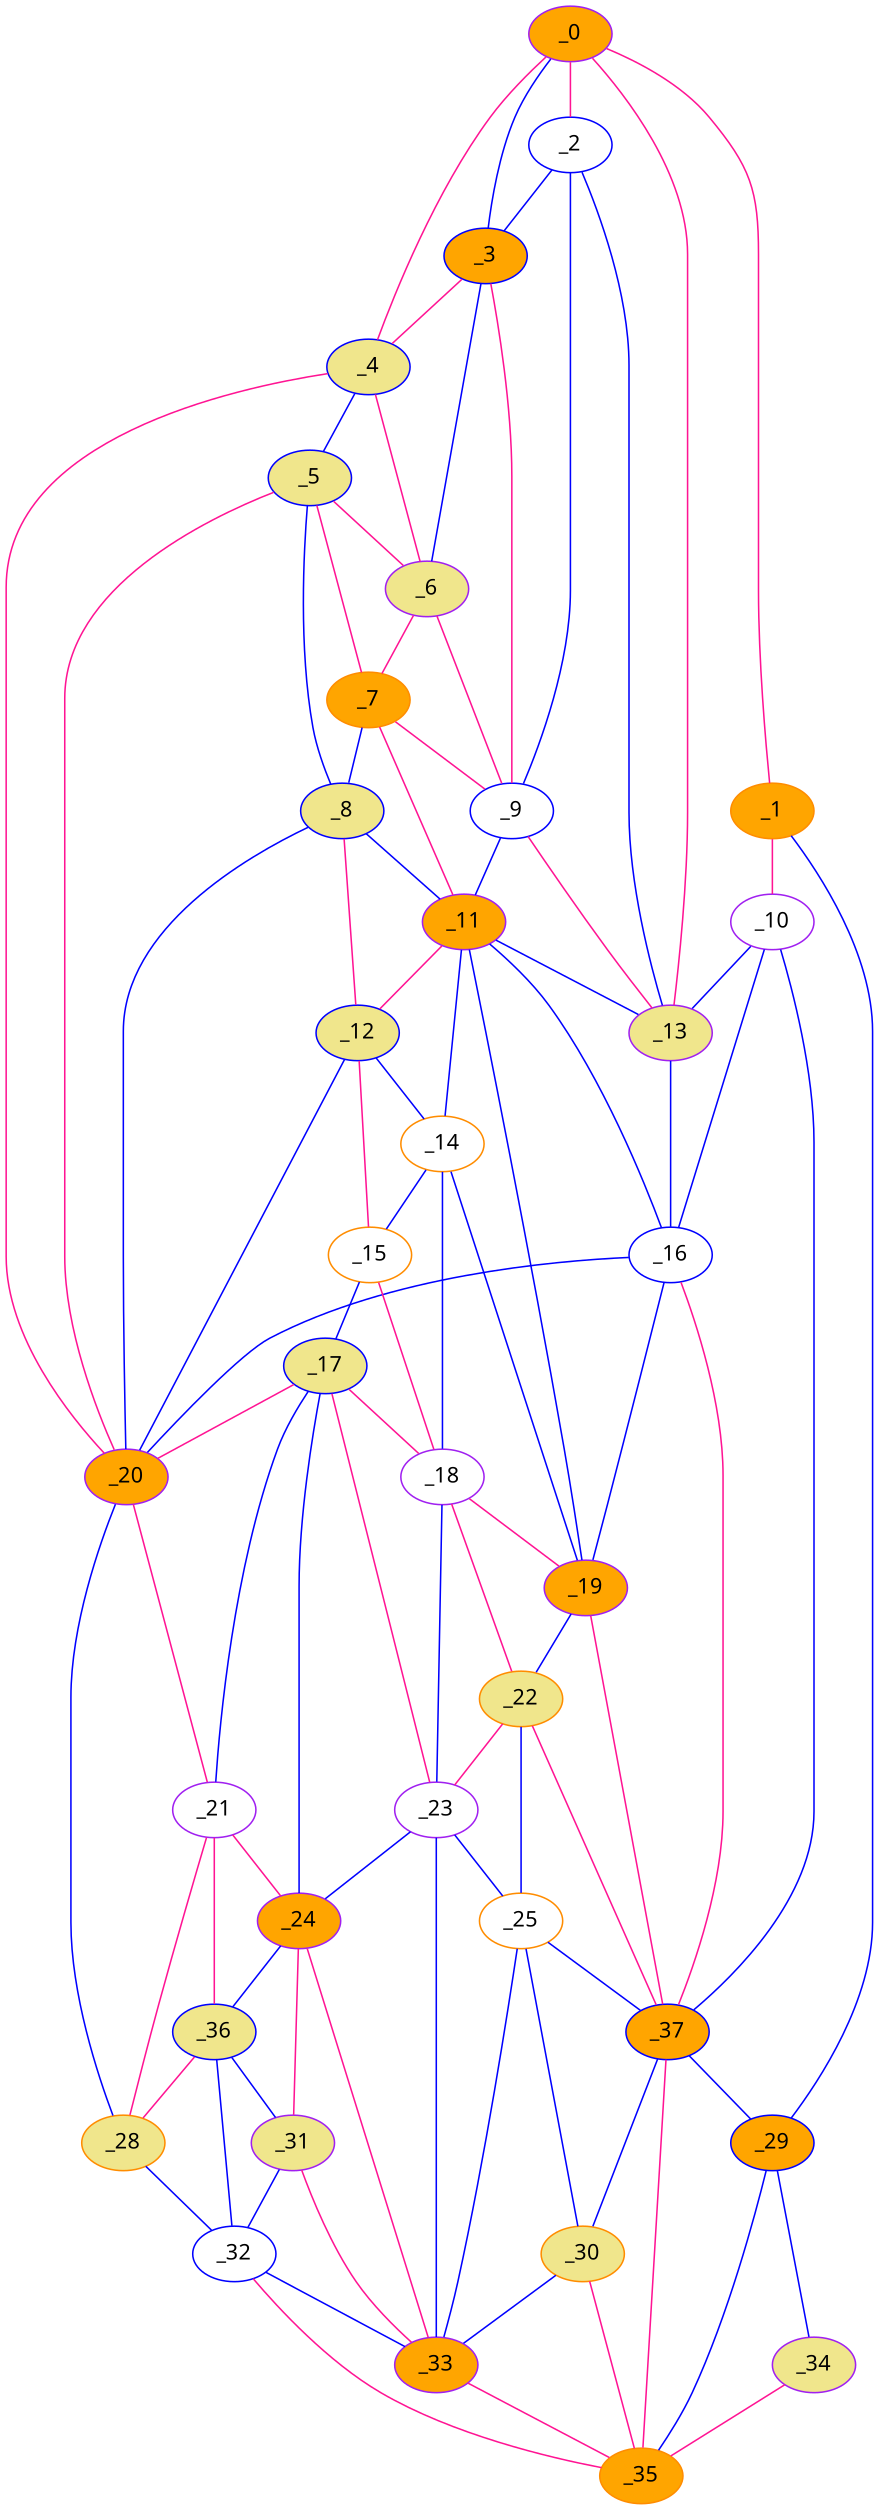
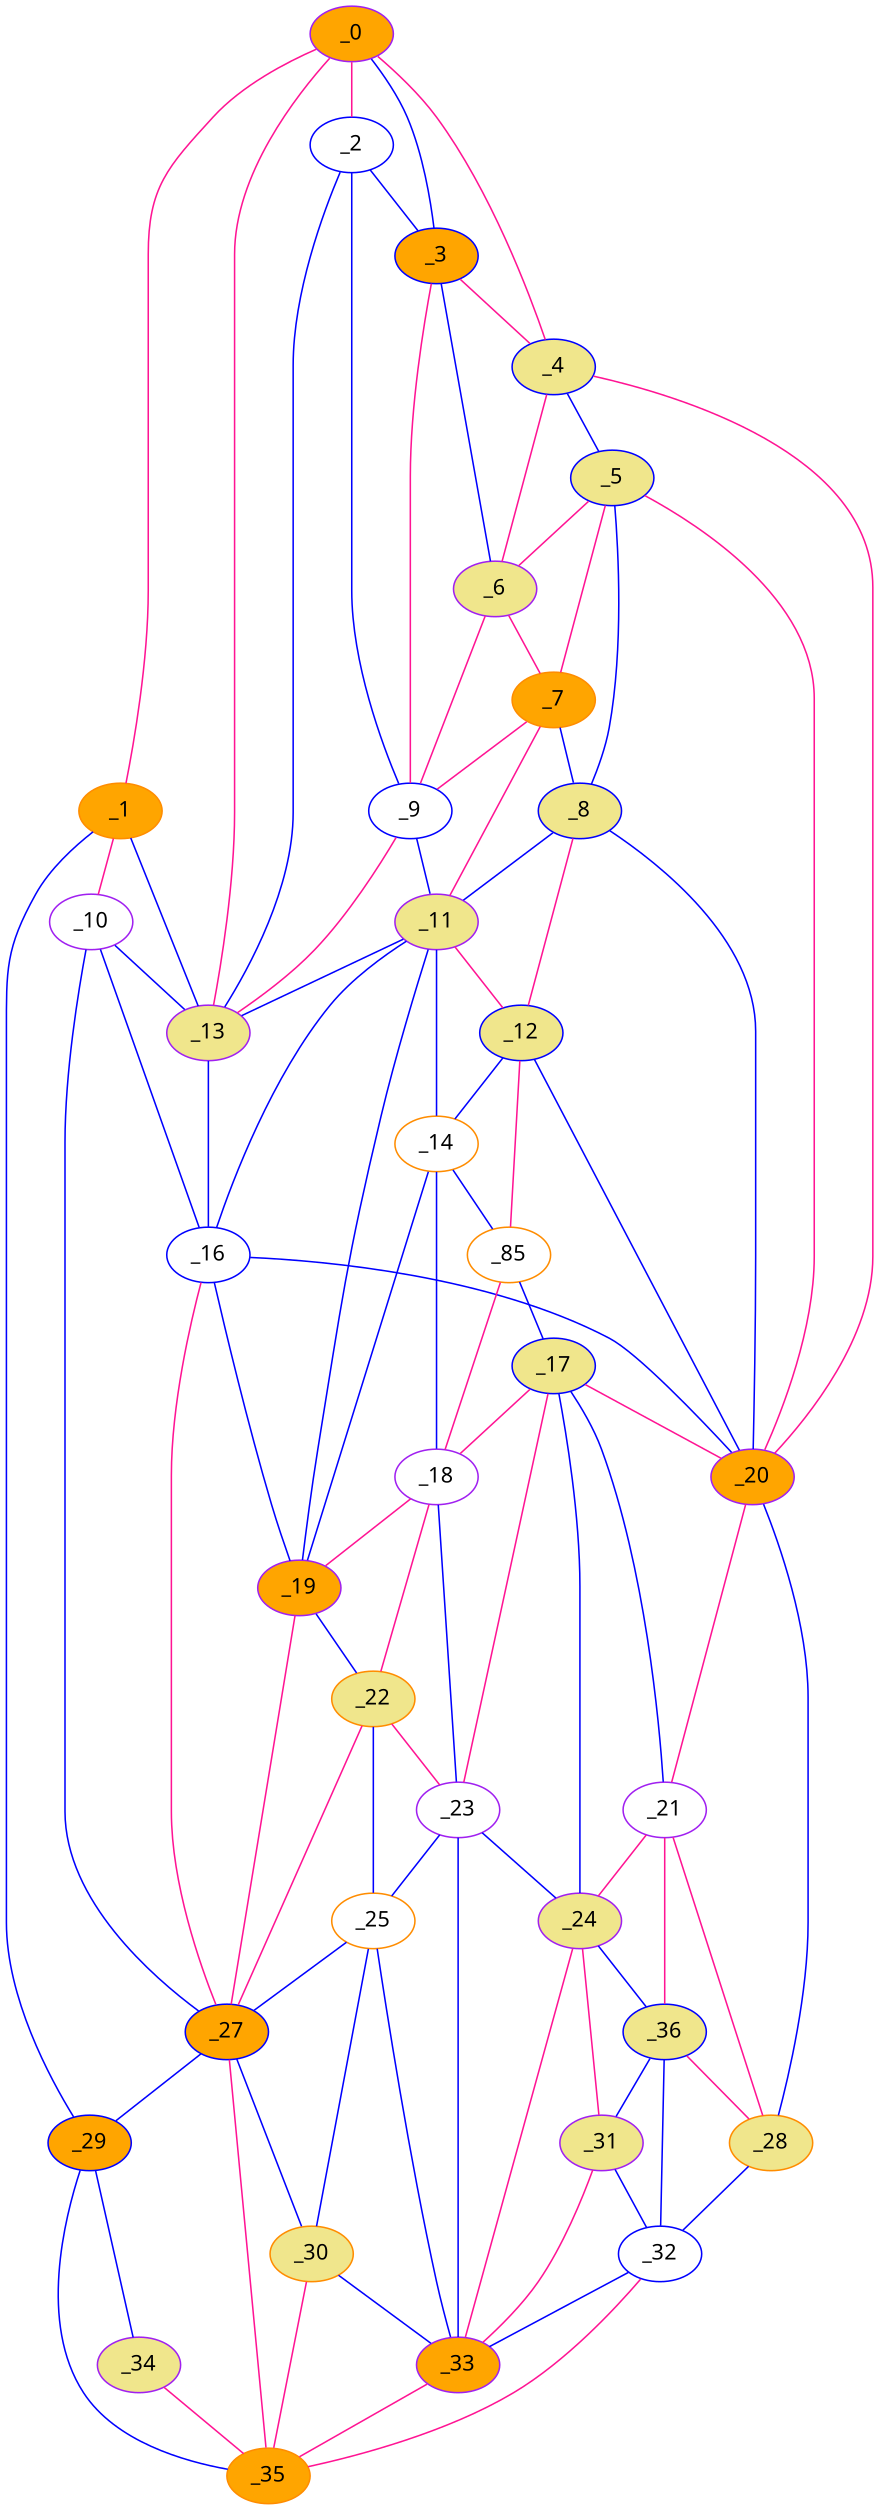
none -> (164, 922)
(464, 922) -> (437, 922)
(370, 1255) -> (509, 1255)
(299, 1921) -> (580, 1921)
(668, 2032) -> (227, 2032)
